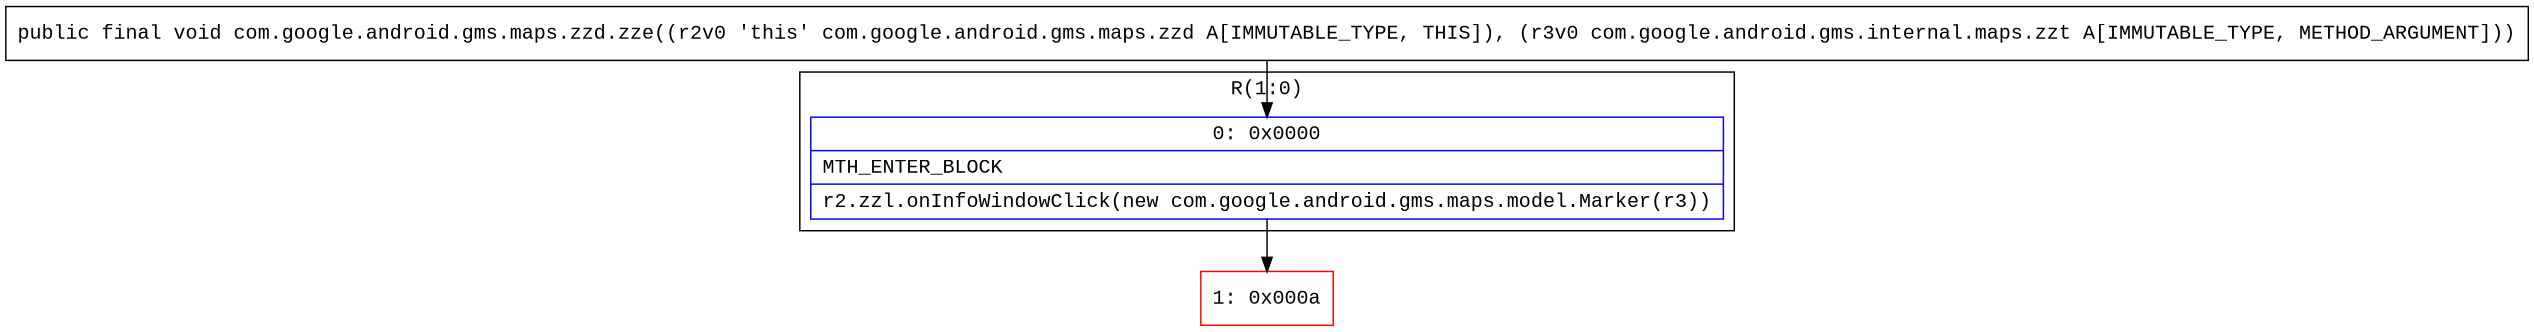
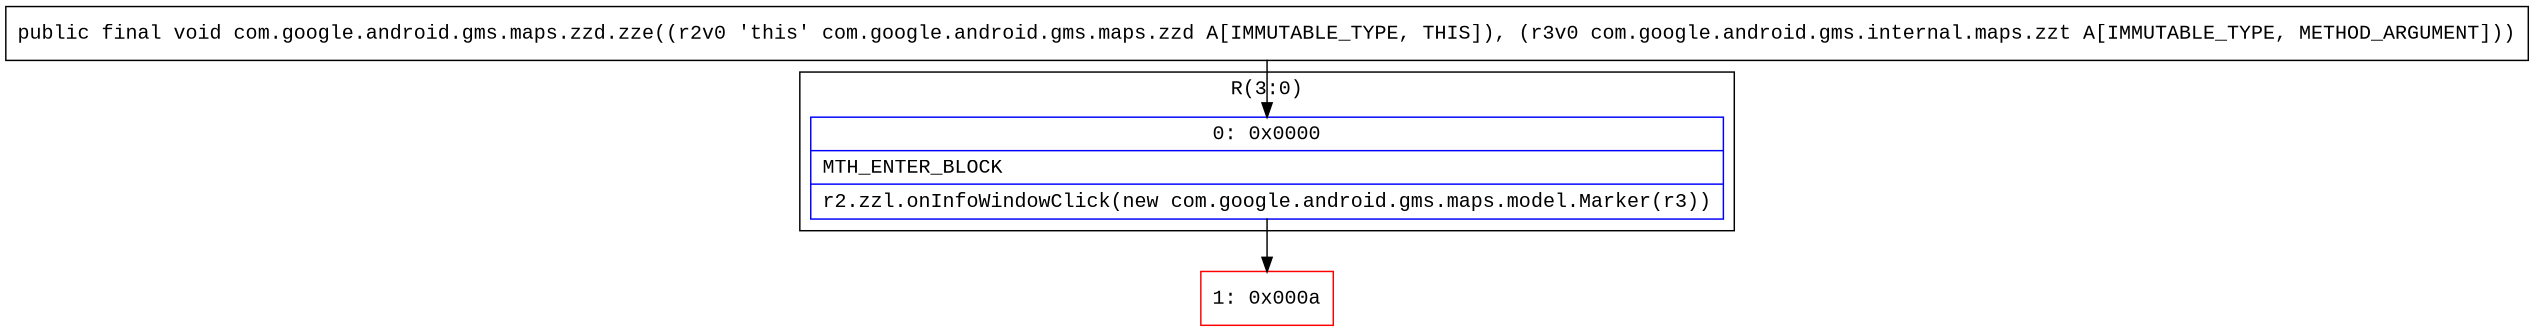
(1267, 89) -> (1267, 89)
